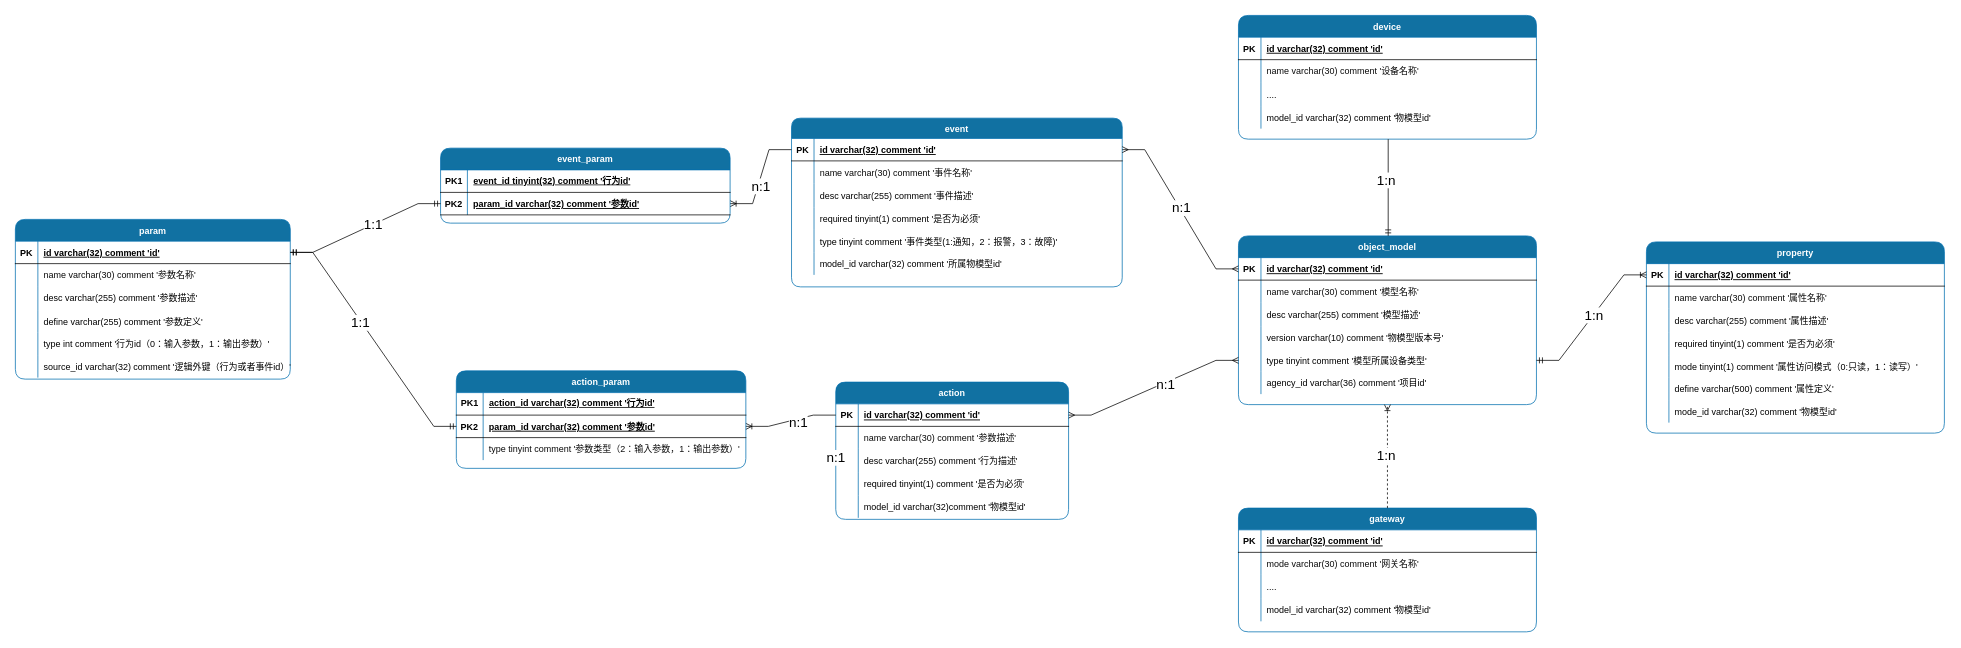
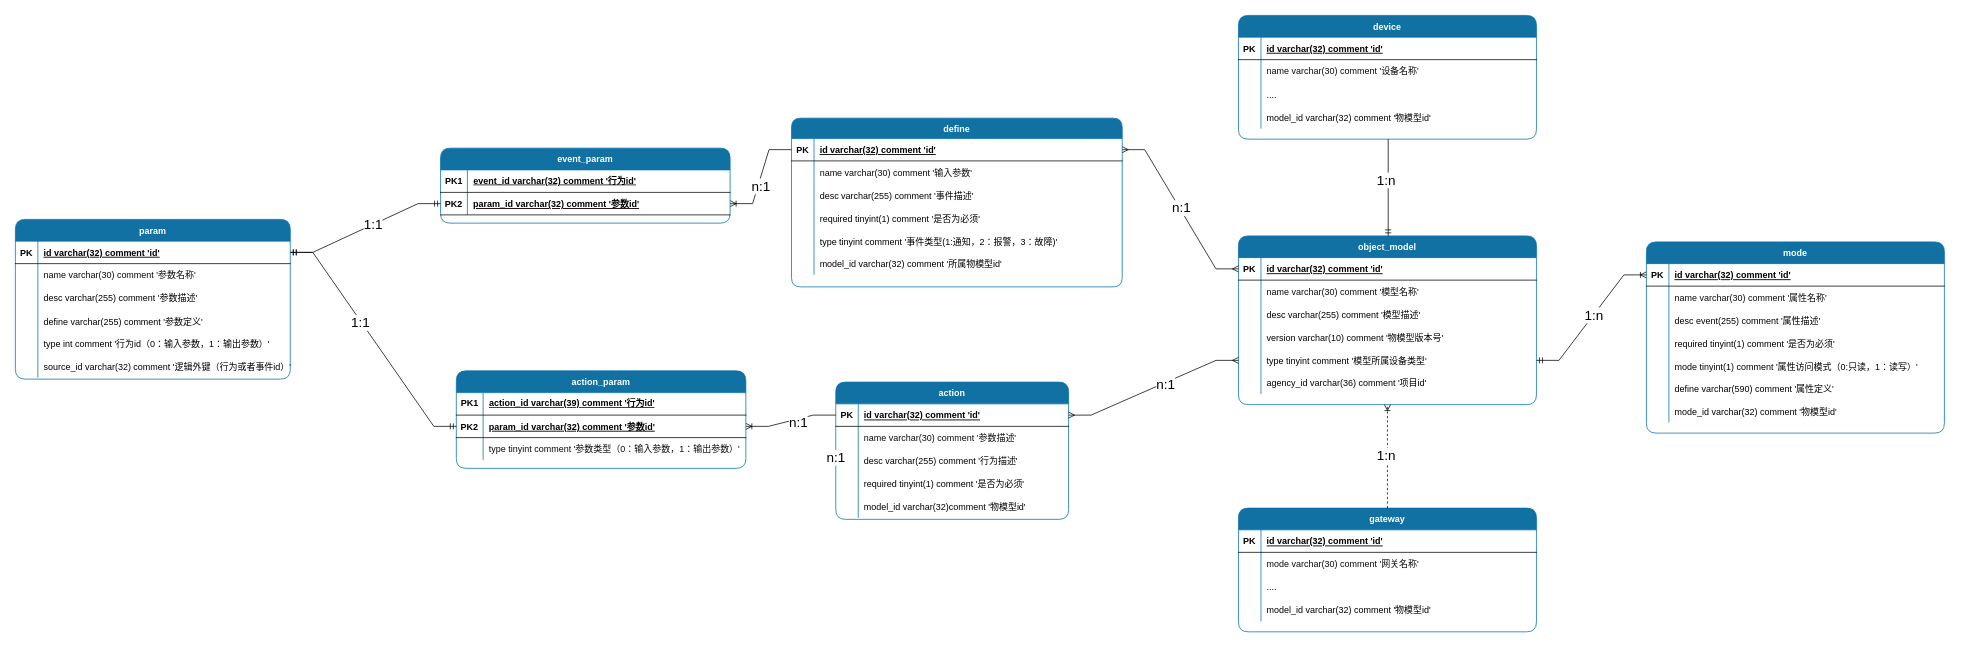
(957, 129) -> (957, 129)
(900, 173) -> (900, 173)
(555, 181) -> (558, 181)
(1795, 253) -> (1795, 253)
(1757, 321) -> (1752, 321)
(1761, 389) -> (1761, 389)
(575, 404) -> (575, 404)
(620, 449) -> (620, 449)
